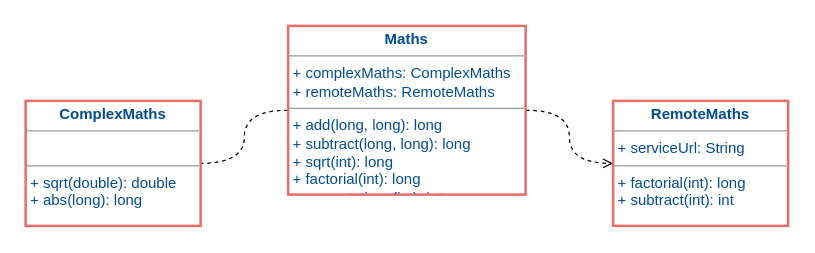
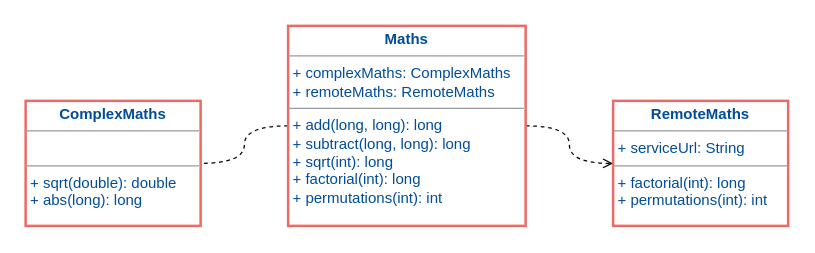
(407, 110) -> (407, 126)
(694, 137) -> (702, 146)
